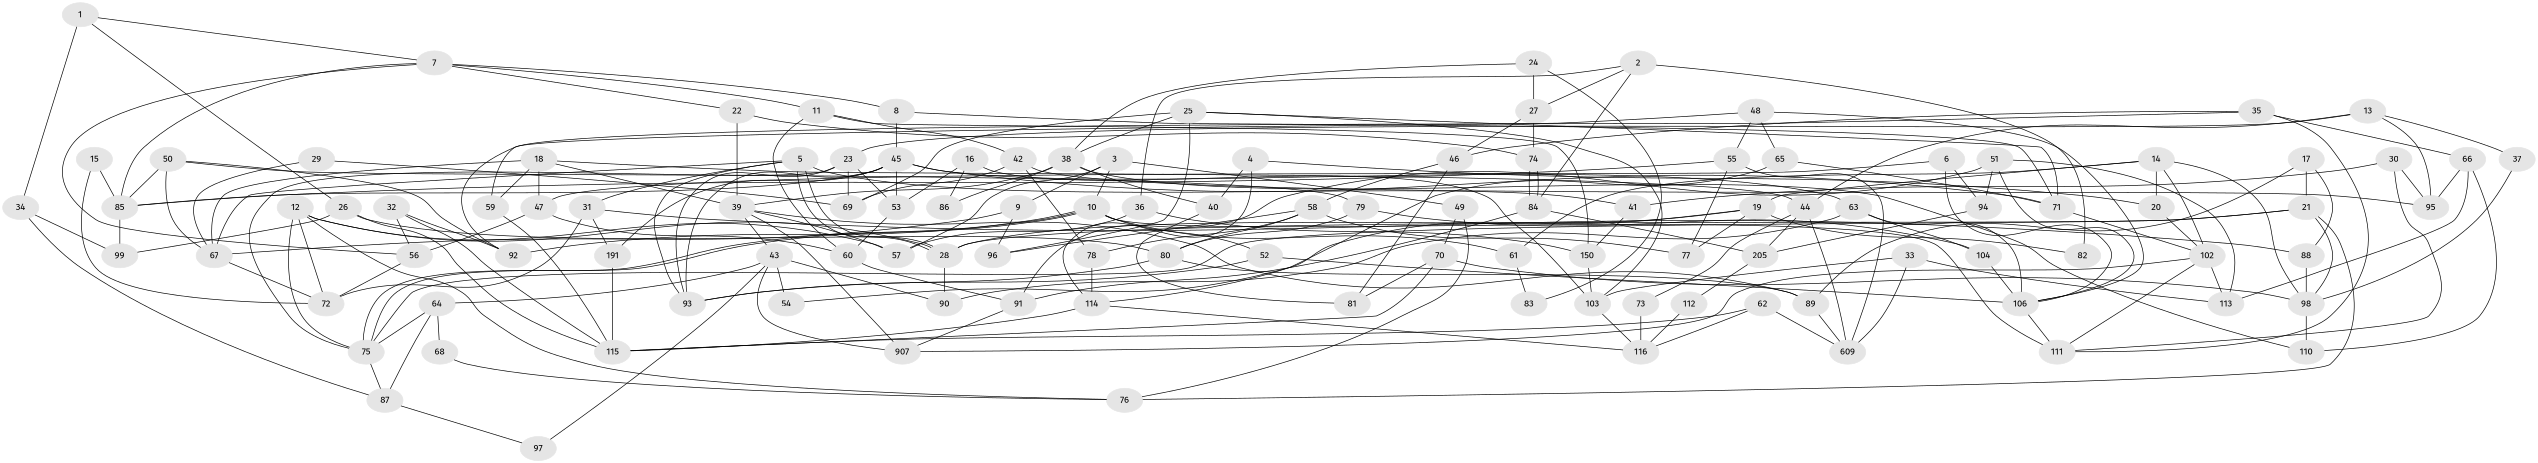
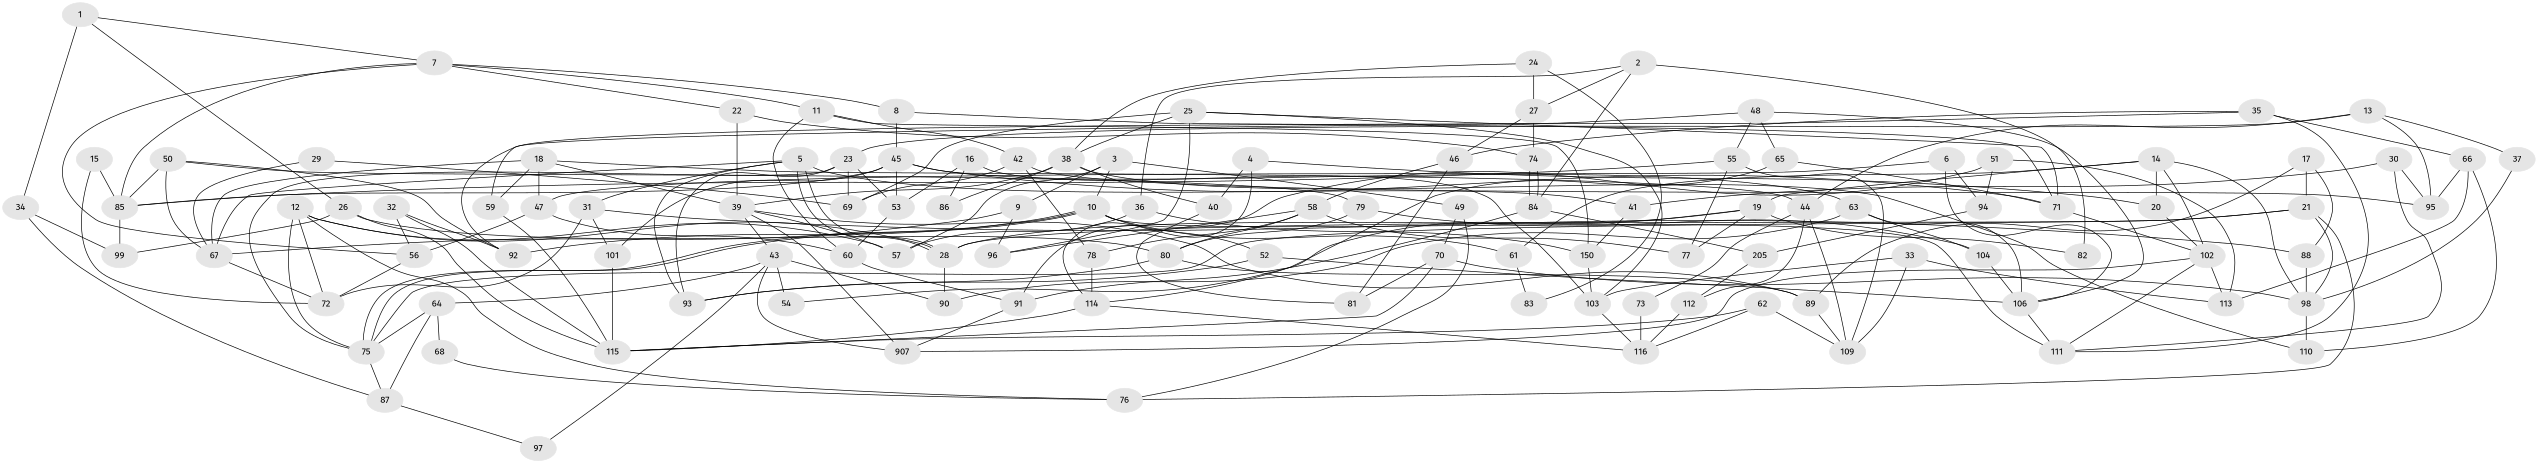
(705, 204) -> none
(1780, 234) -> (1771, 278)
(2130, 246) -> none
(613, 256) -> (613, 256)
(1848, 352) -> (1848, 352)
